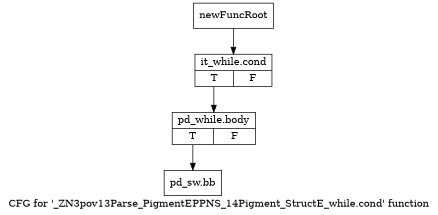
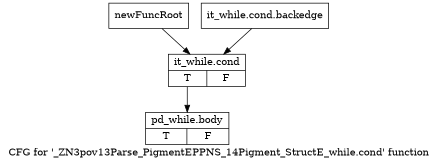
none -> (265, 16)
(193, 183) -> none
